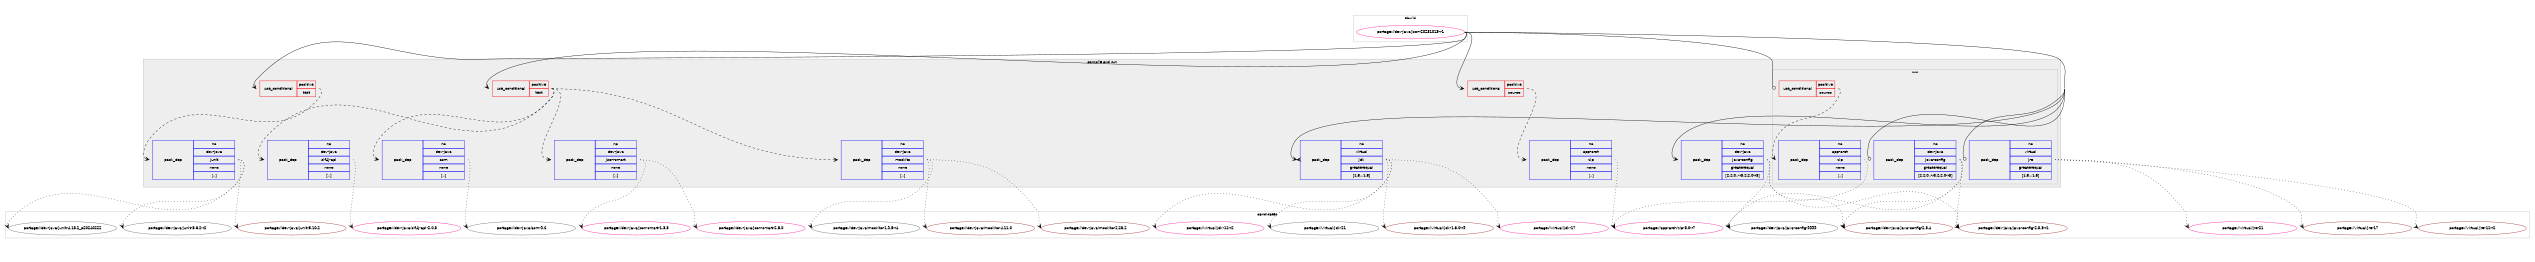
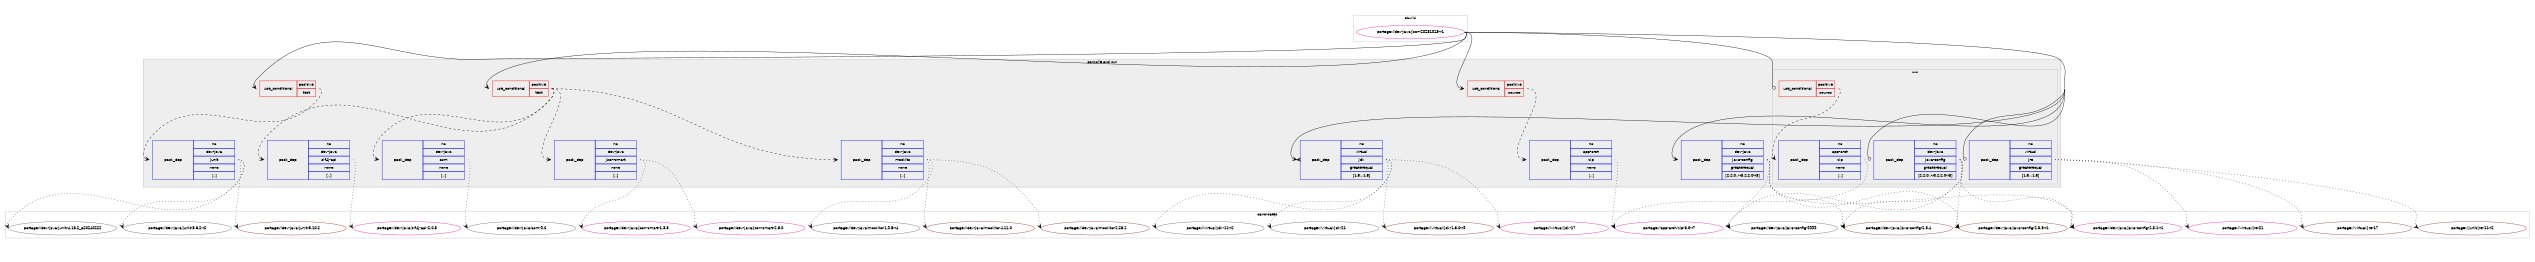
(1210, 228) -> (1210, 228)
none -> (2128, 228)
(2472, 228) -> (2472, 228)
